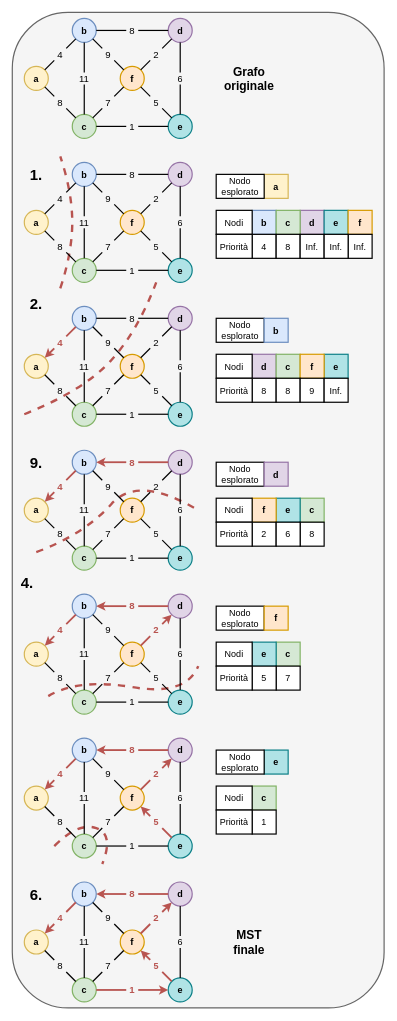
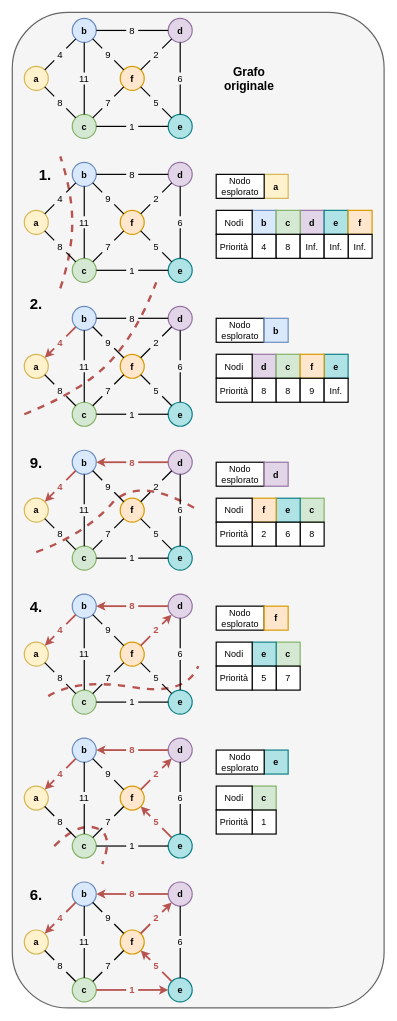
(36, 174) -> (45, 174)
(27, 582) -> (36, 606)
(249, 942) -> none
